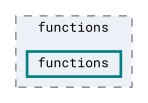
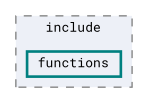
(74, 28) -> (74, 28)
